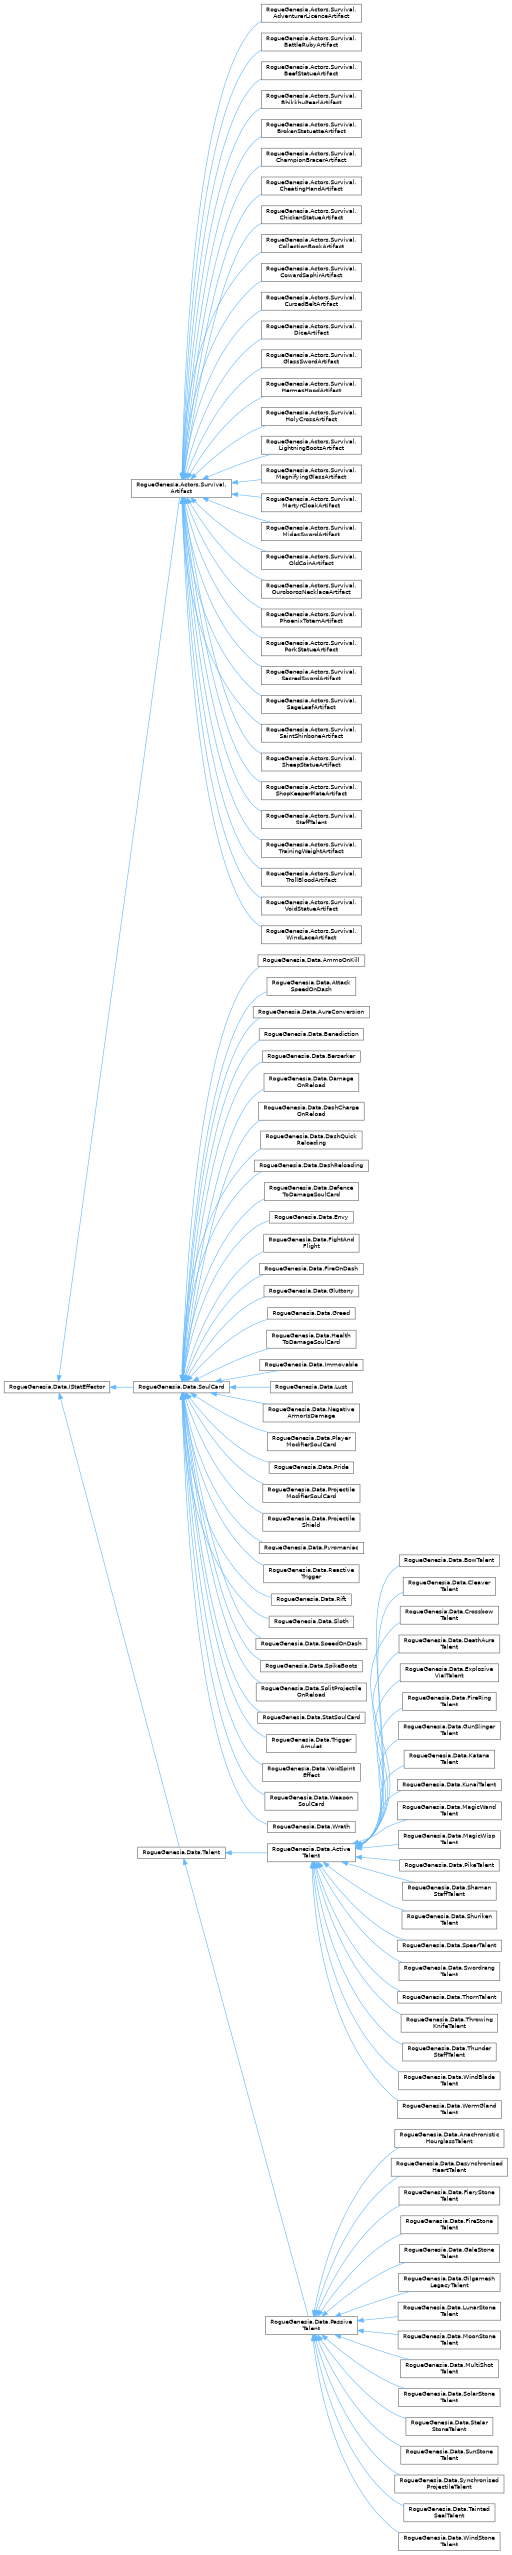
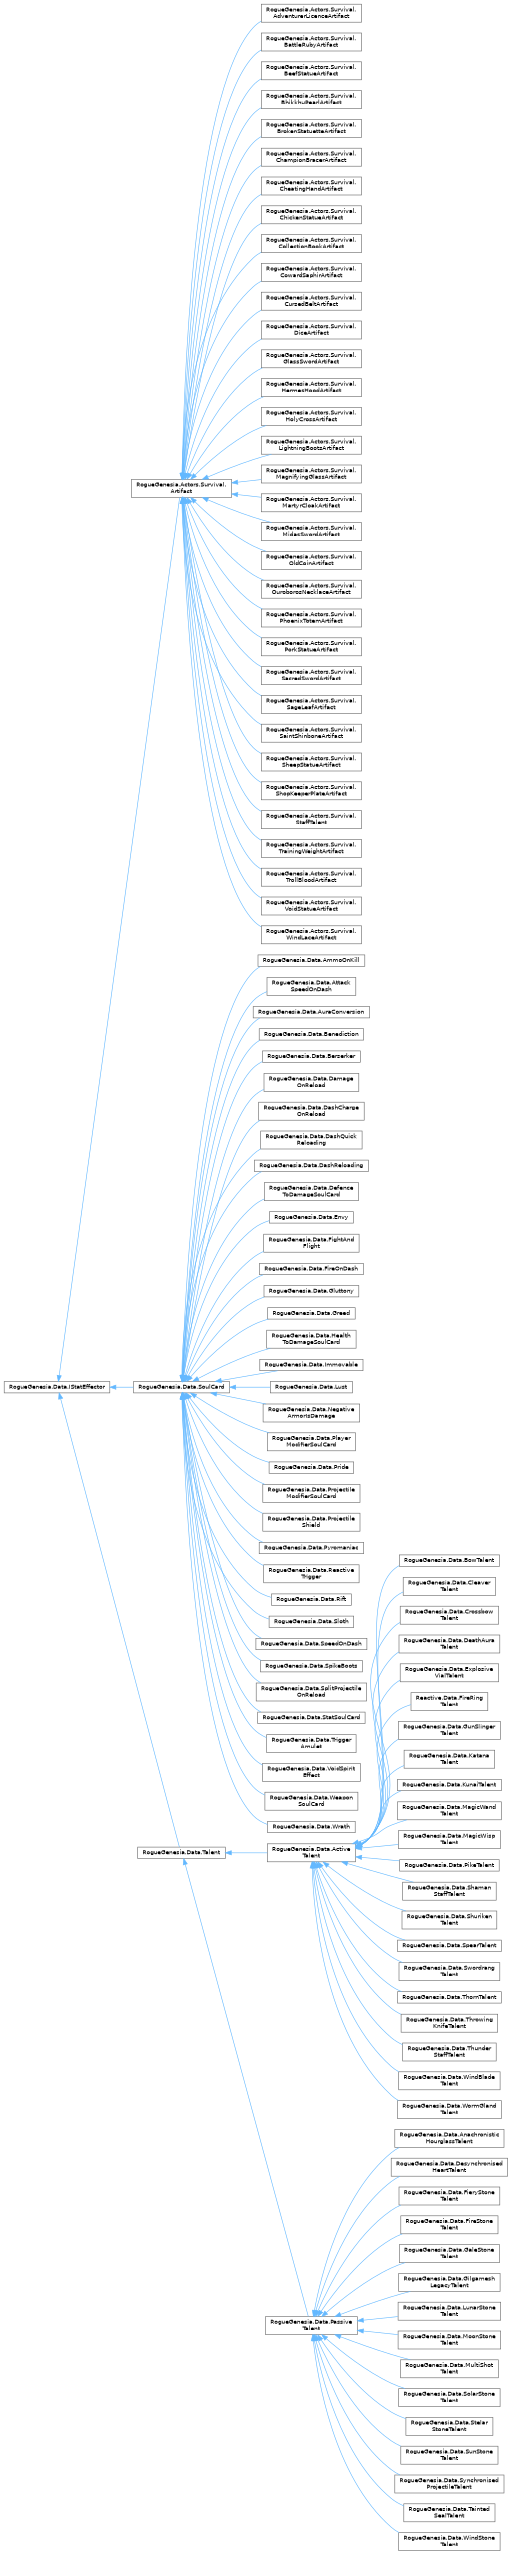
(449, 1702) -> (449, 1702)
